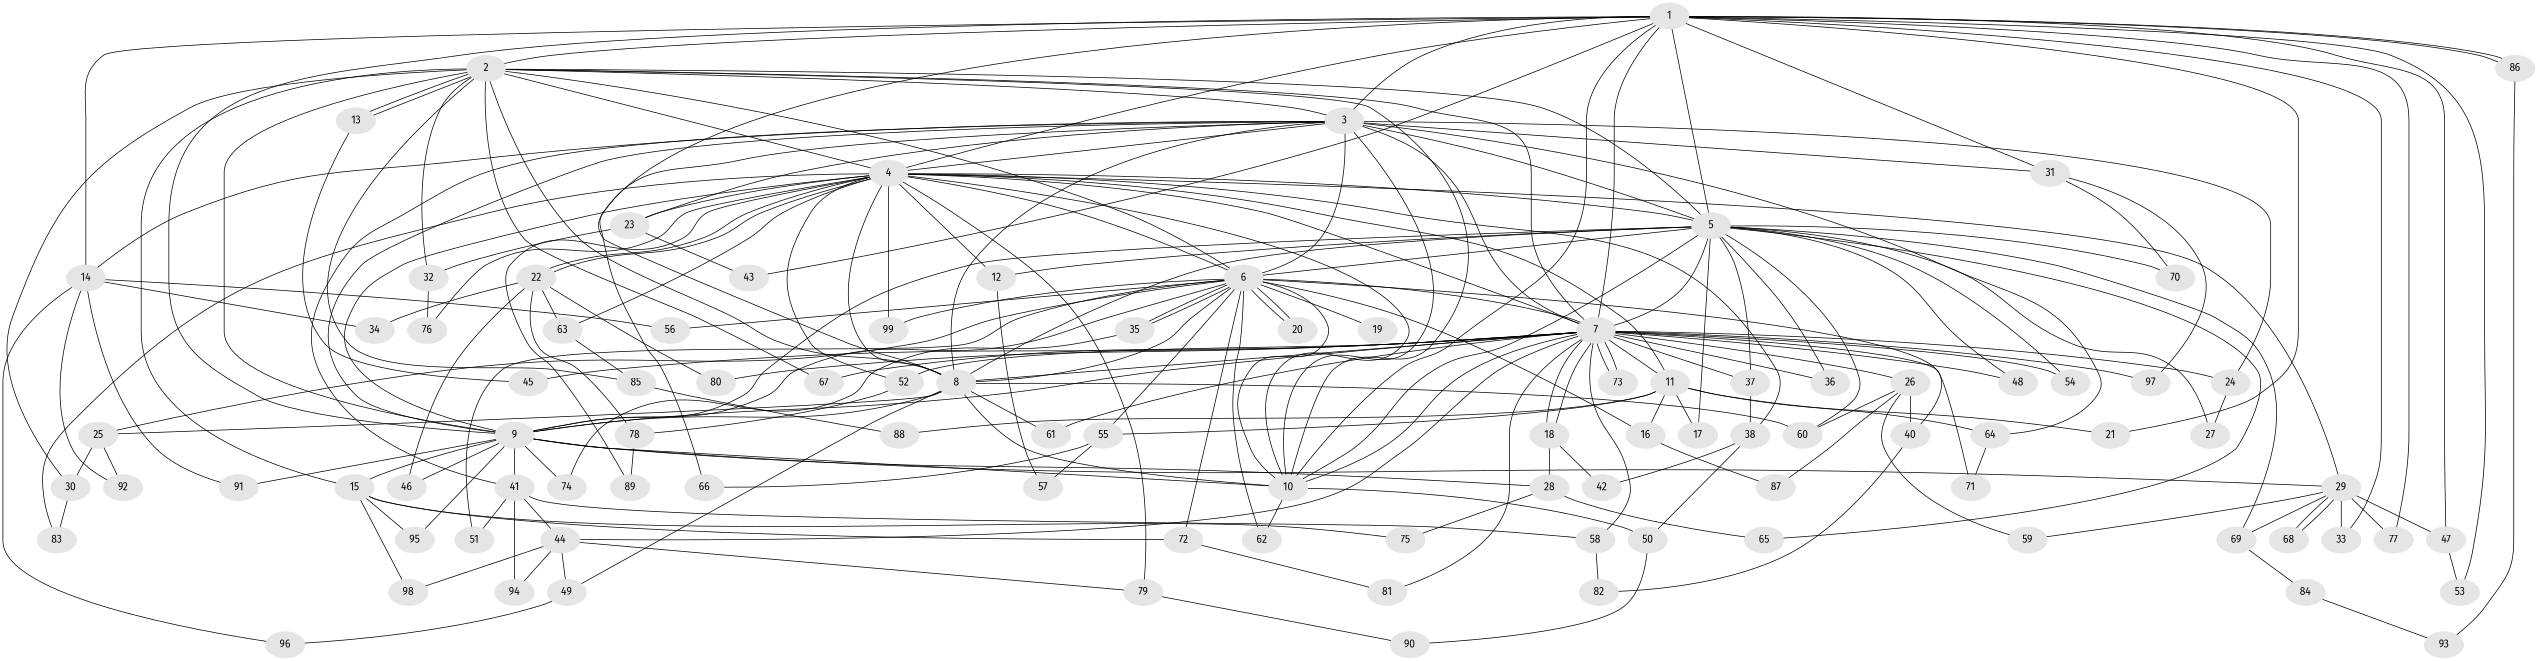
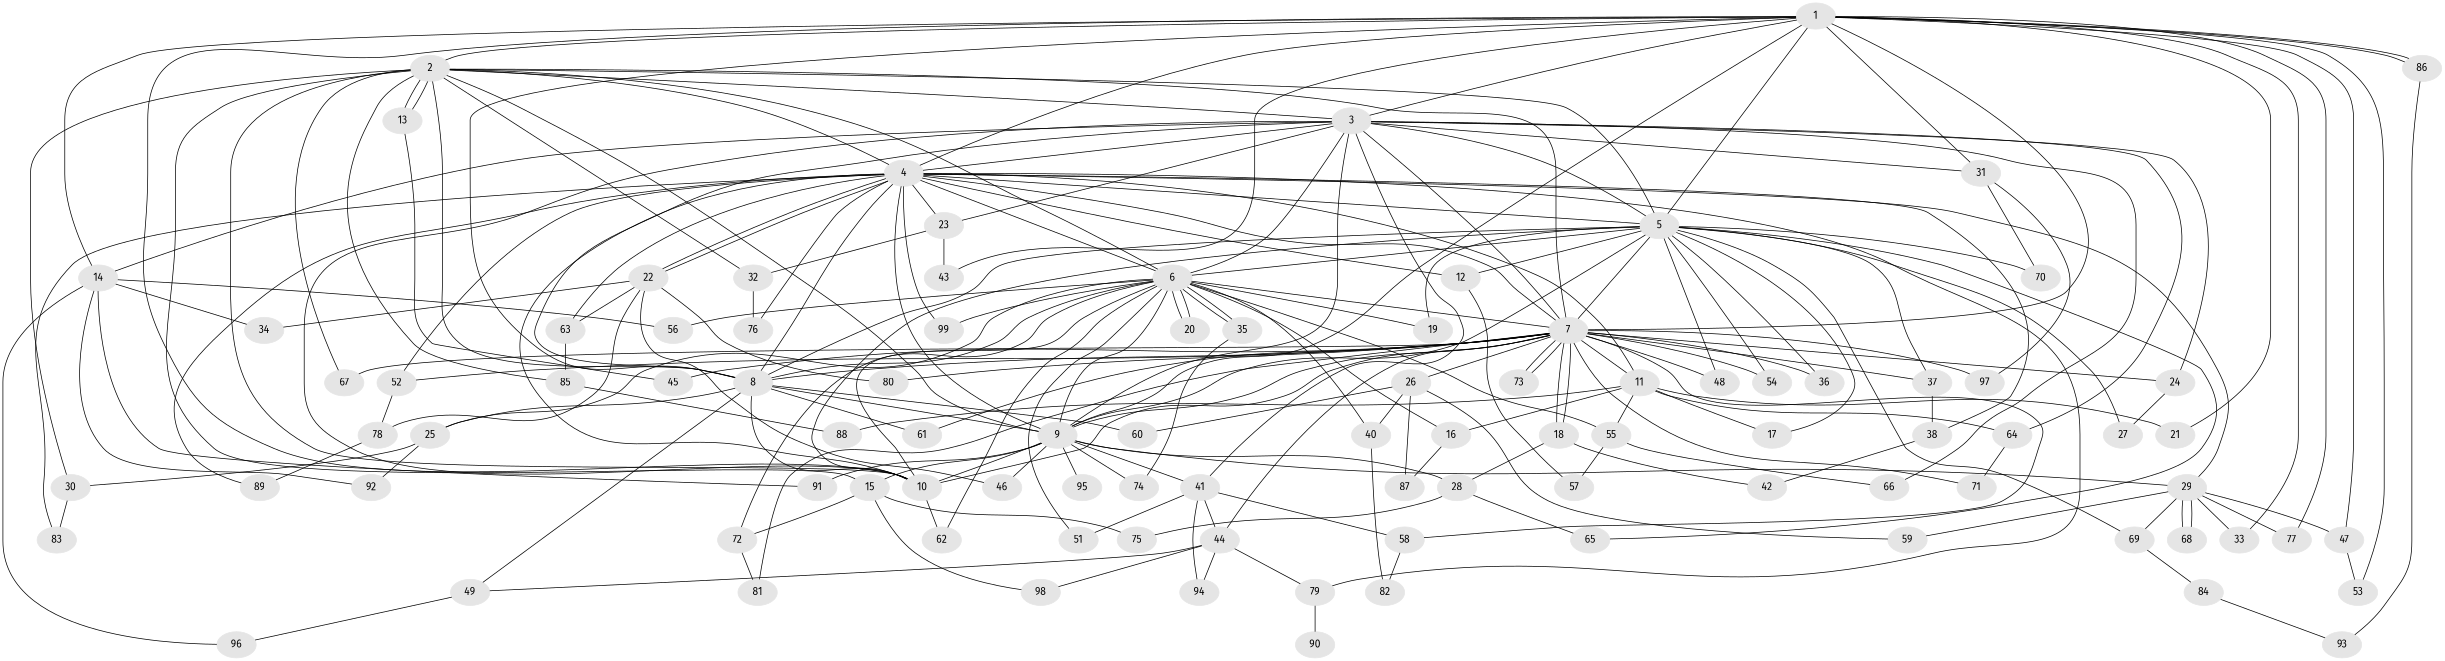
(1828, 320) -> (1444, 258)
(385, 514) -> none
(1648, 540) -> none
